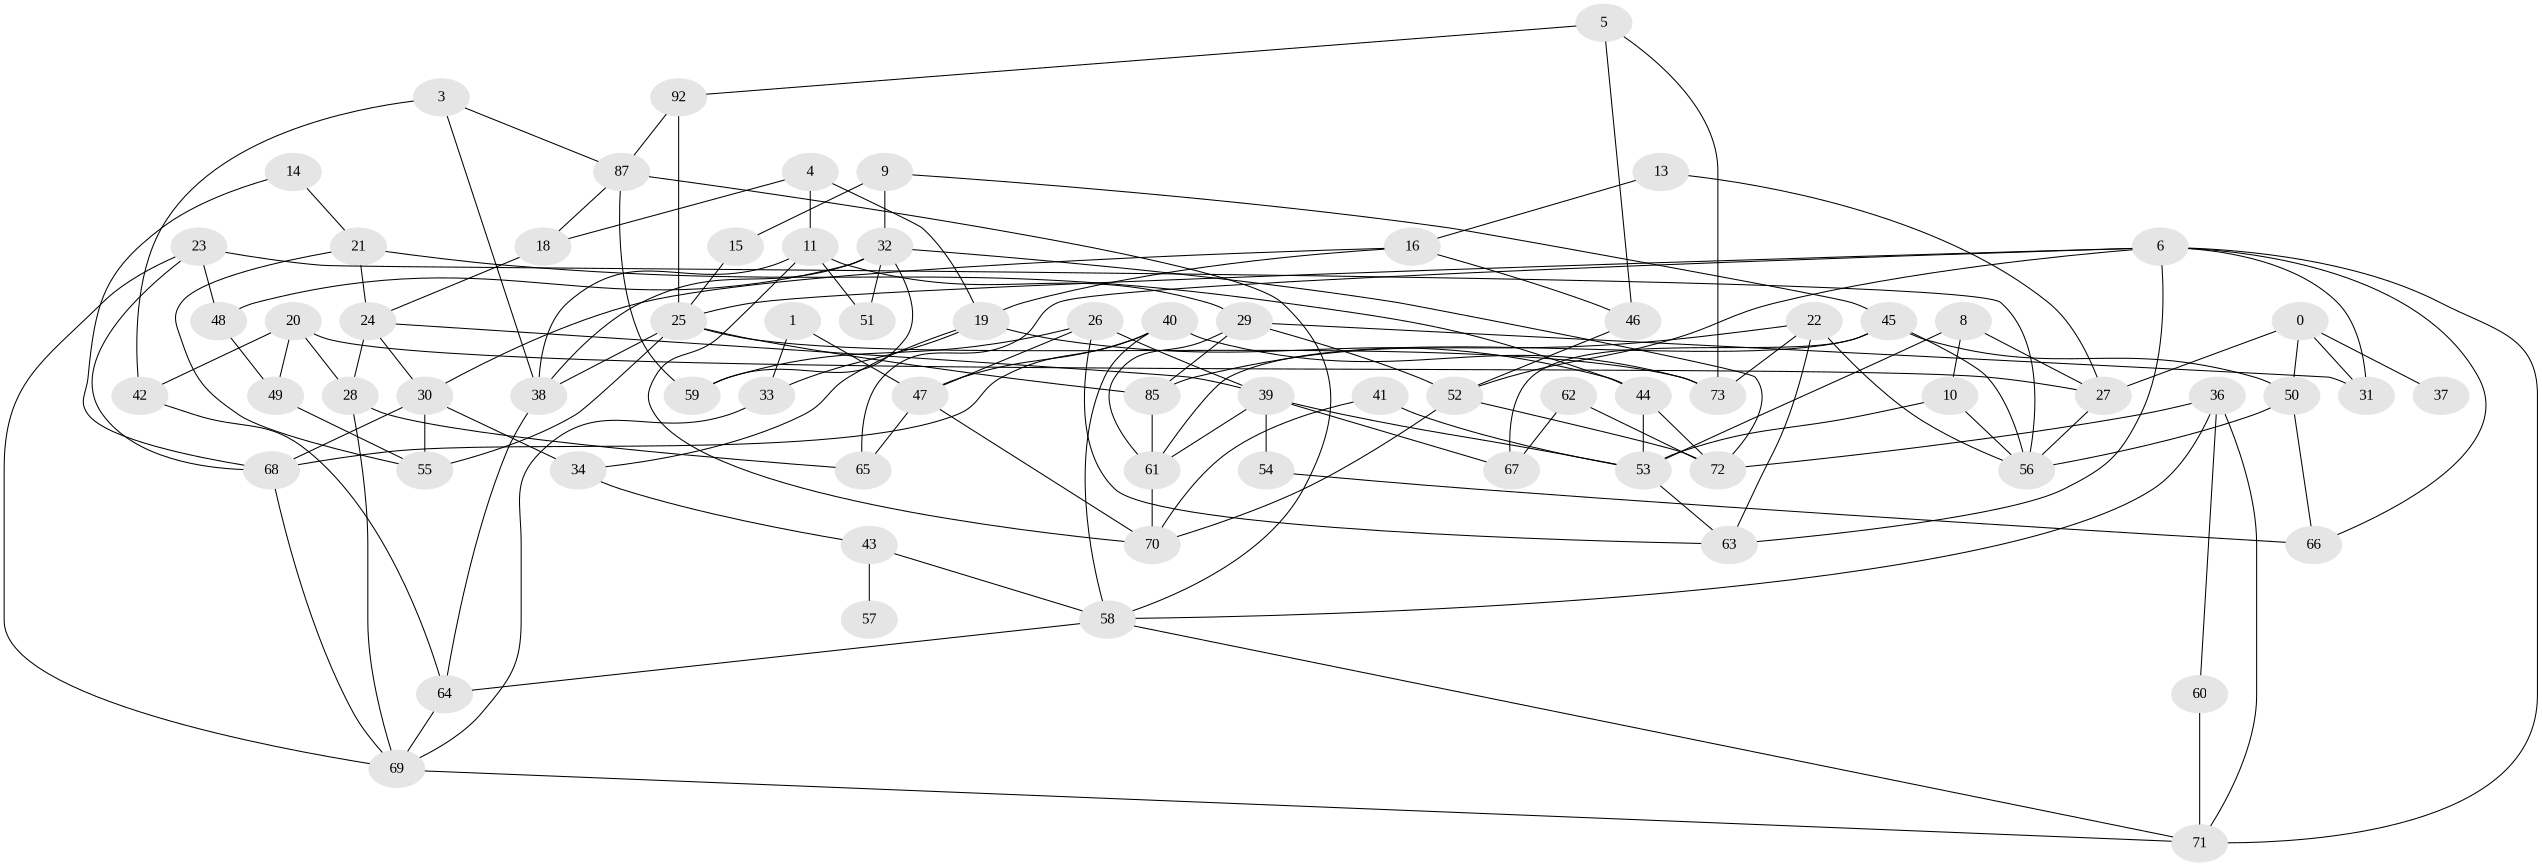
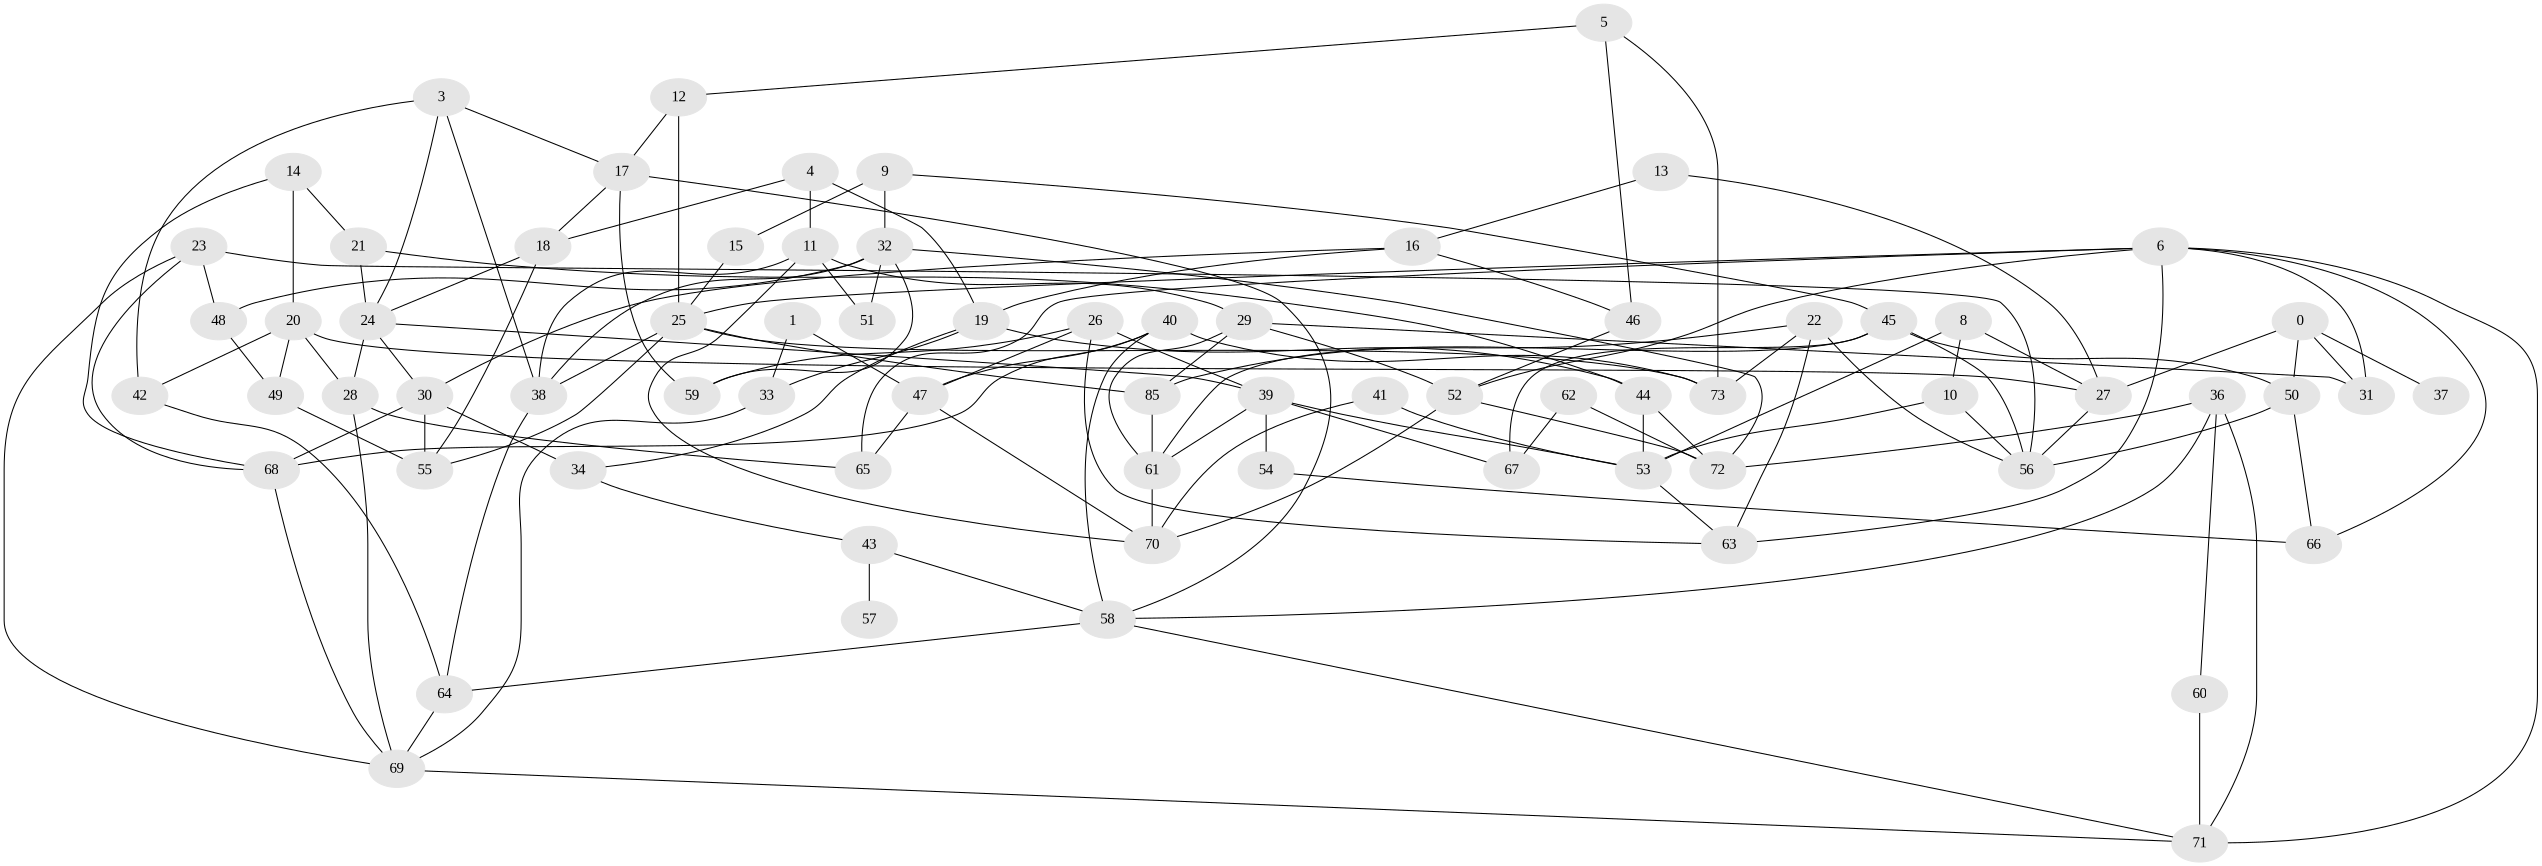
(679, 97) -> (679, 97)
(622, 172) -> (622, 172)
none -> (414, 212)
none -> (293, 247)
(189, 359) -> (486, 371)
